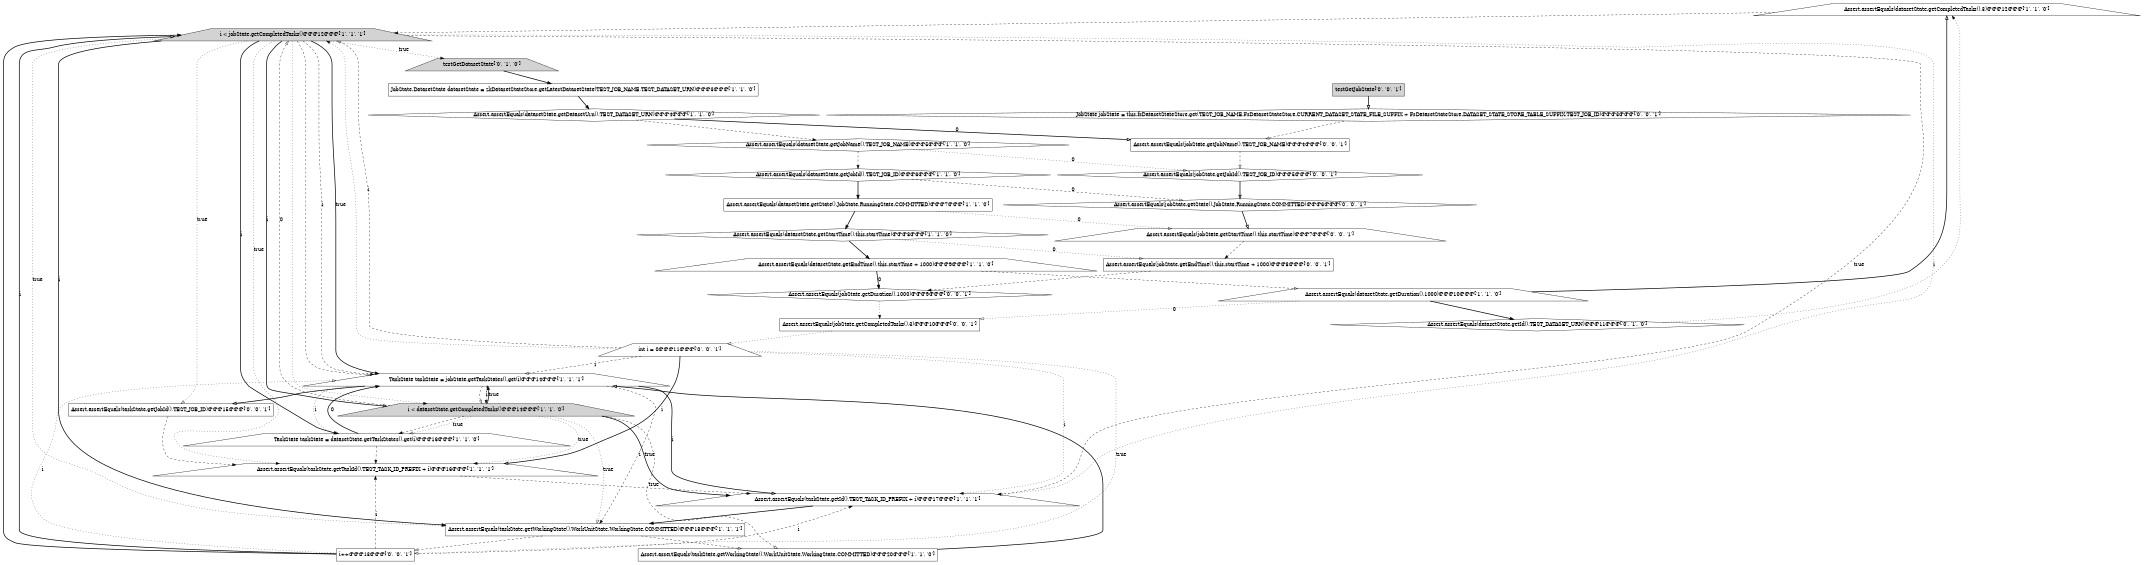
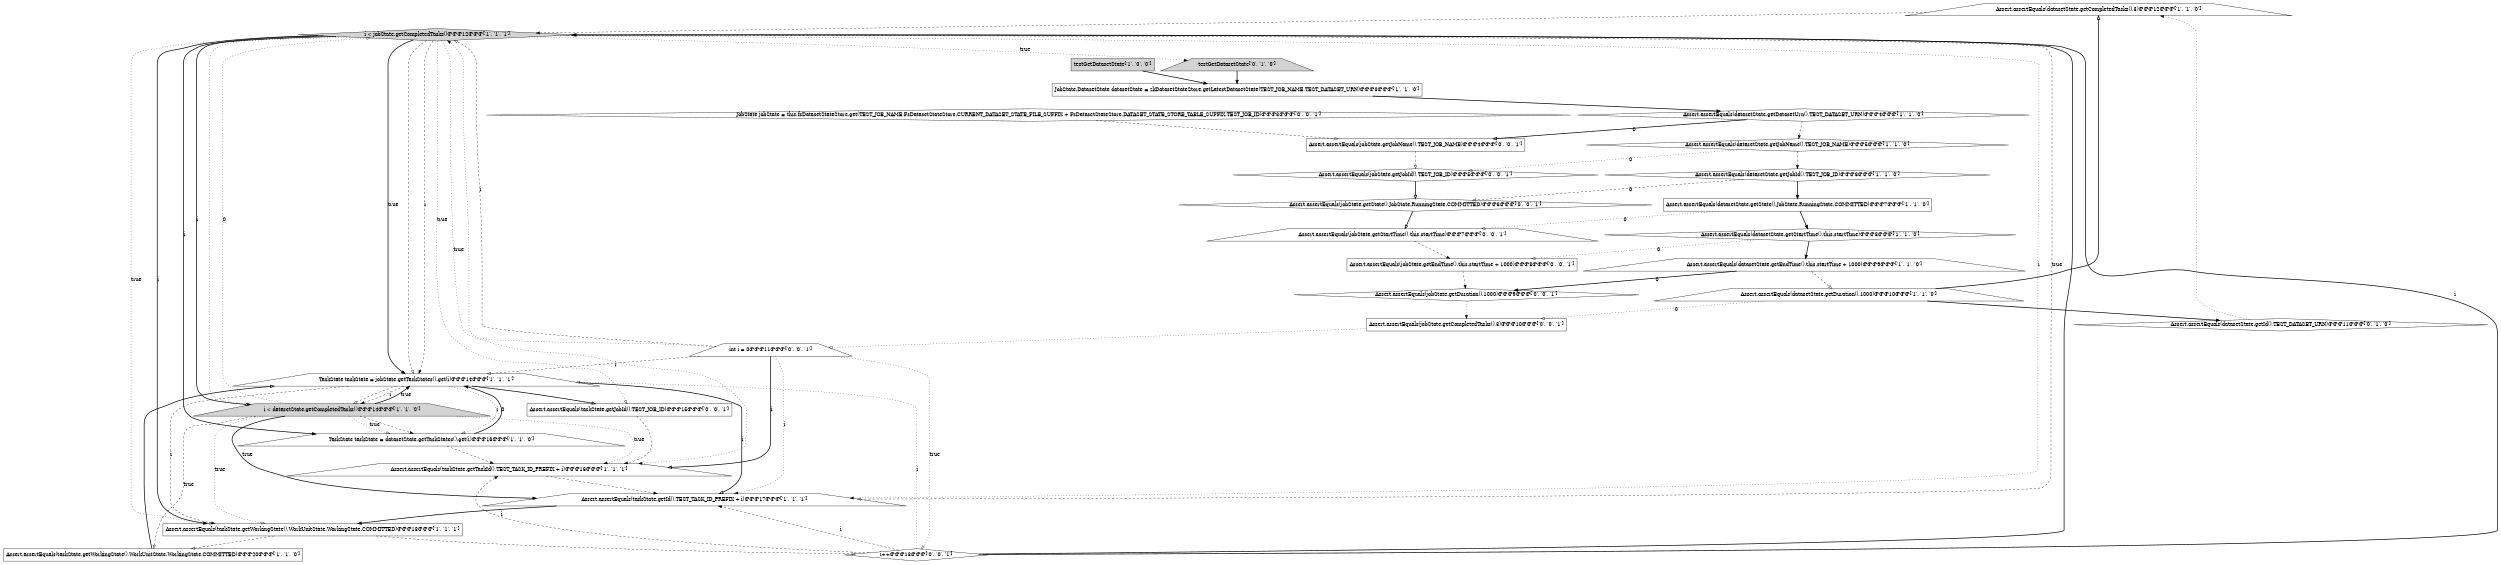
(293, 35) -> (437, 35)
none -> (1113, 65)
(1368, 90) -> none
(280, 267) -> (223, 183)
(375, 555) -> (916, 555)
